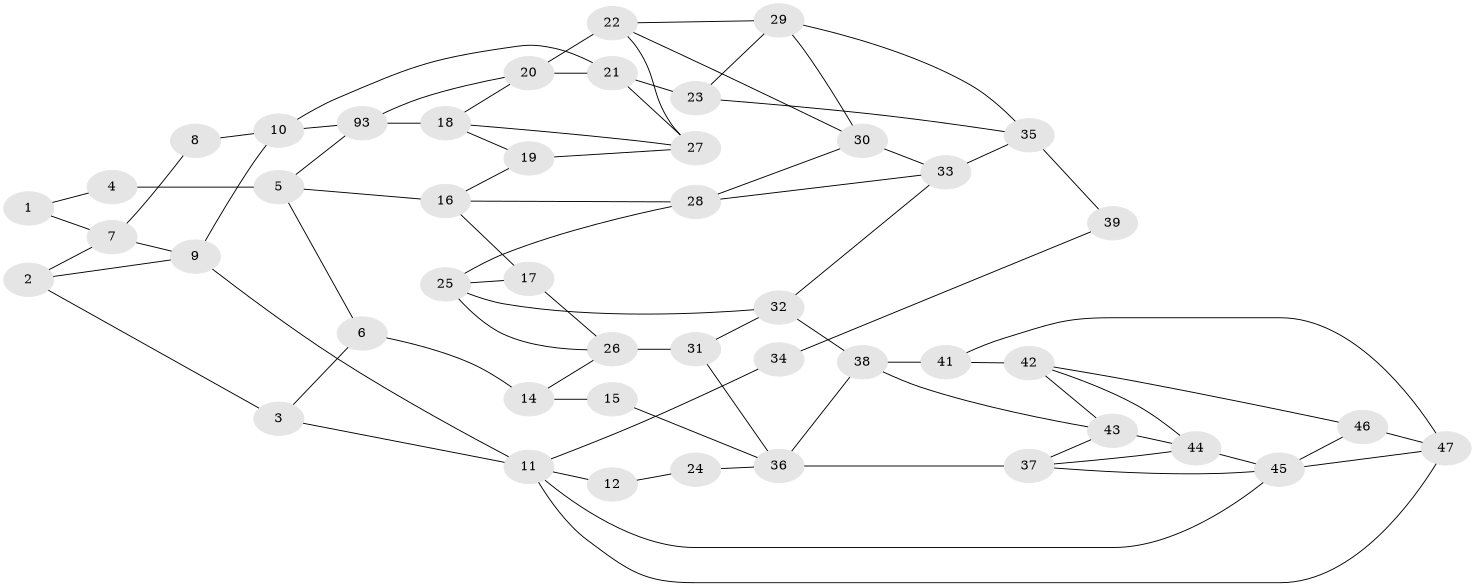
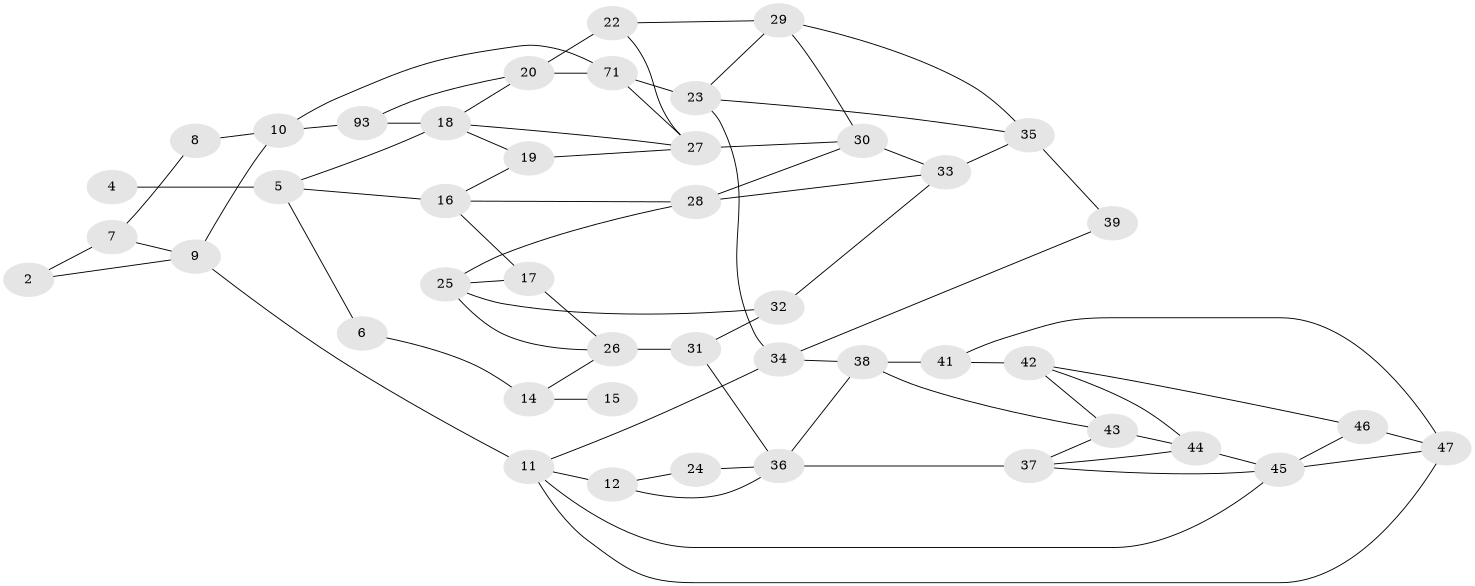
(612, 73) -> (612, 73)
(738, 81) -> (779, 145)
(321, 155) -> (363, 157)
(29, 208) -> none
none -> (738, 228)
(821, 335) -> (821, 361)
(279, 419) -> none
(696, 433) -> (700, 498)
